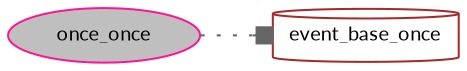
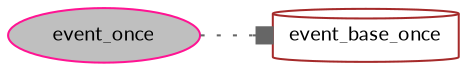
(104, 35) -> (104, 35)
